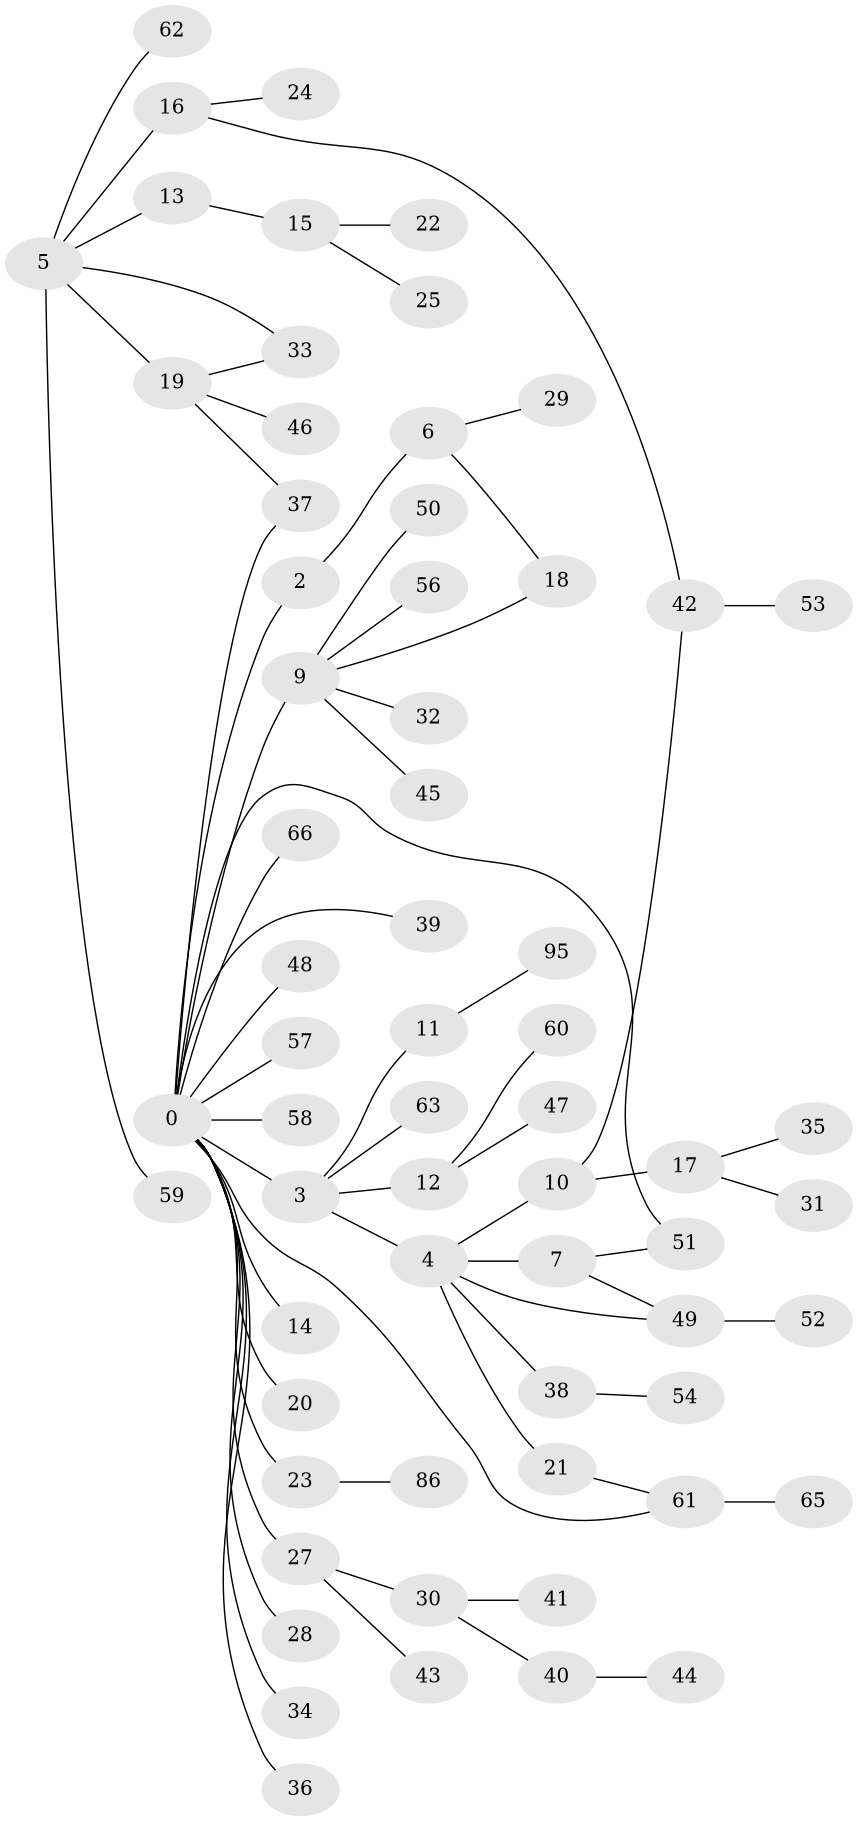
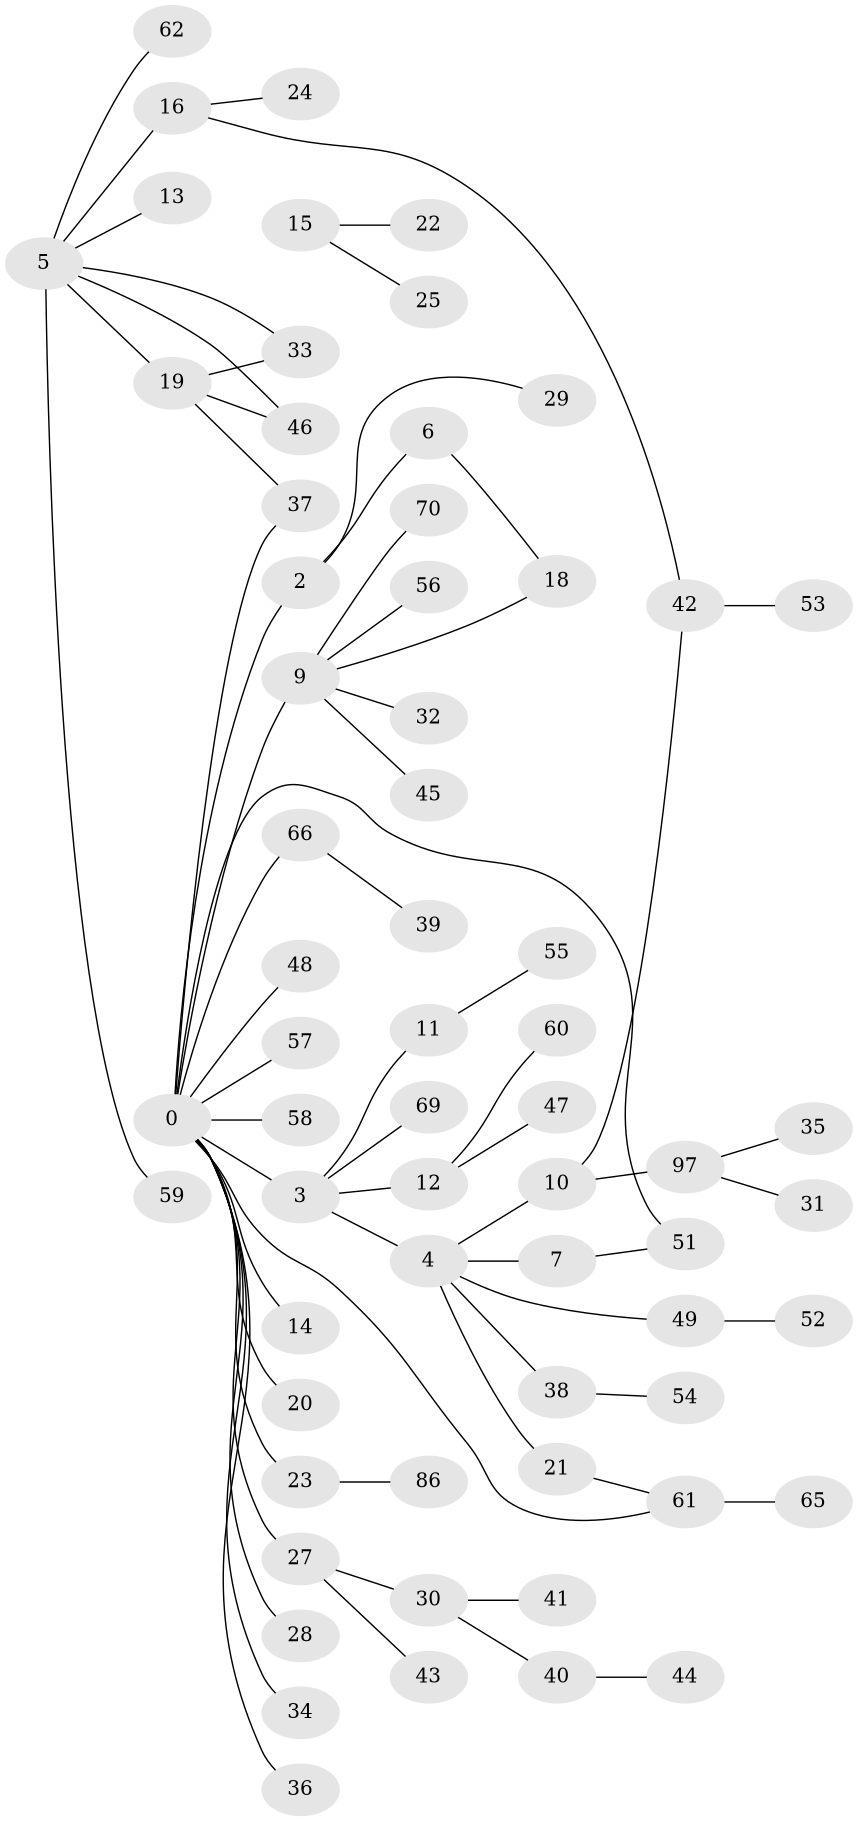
(237, 212) -> none
none -> (187, 329)
(493, 417) -> (372, 412)
(429, 510) -> (429, 510)
(240, 946) -> (365, 881)
(557, 953) -> (557, 953)
(429, 1107) -> (429, 1107)
(685, 1167) -> (685, 1167)
(621, 1291) -> none
